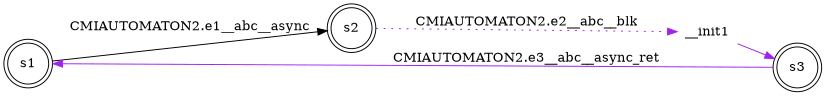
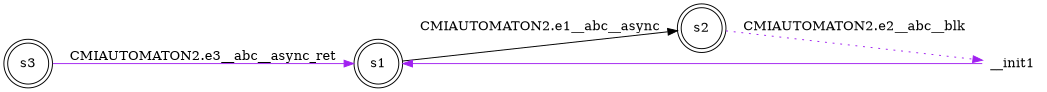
(752, 49) -> (697, 64)
